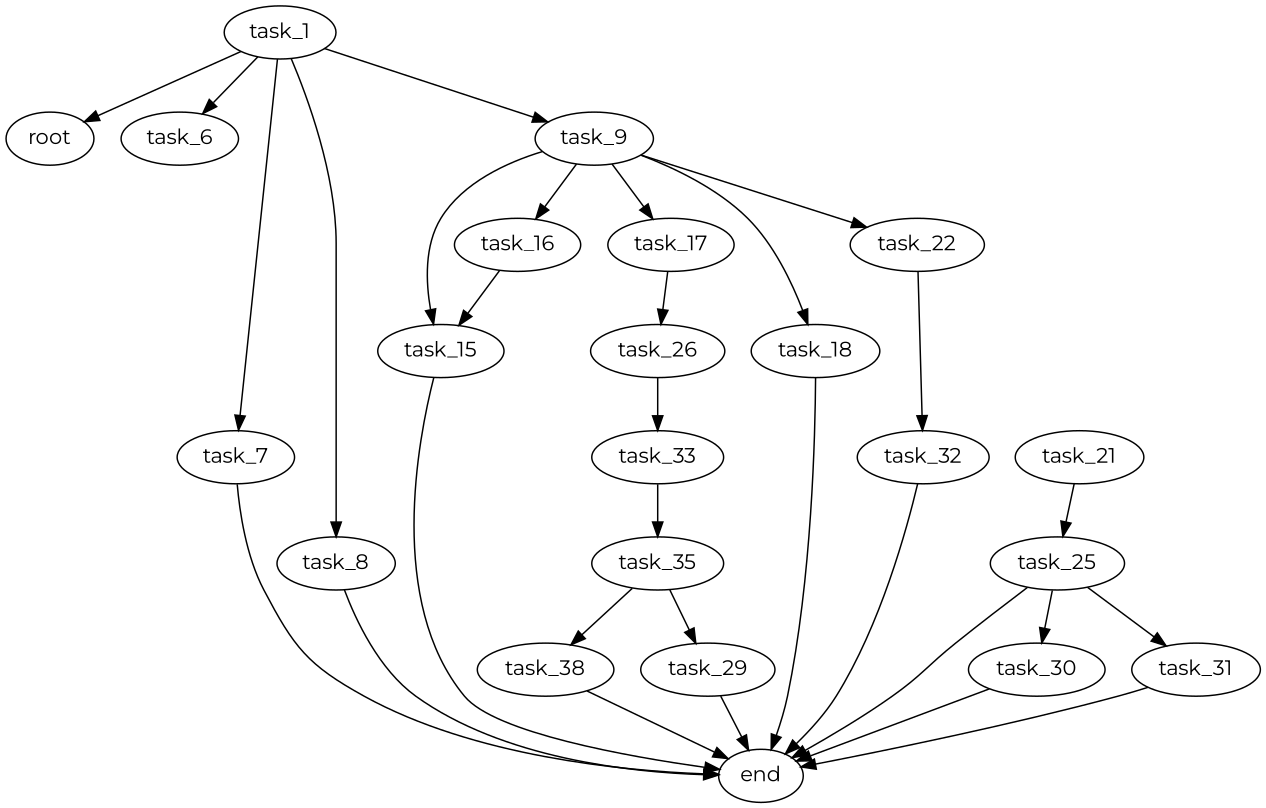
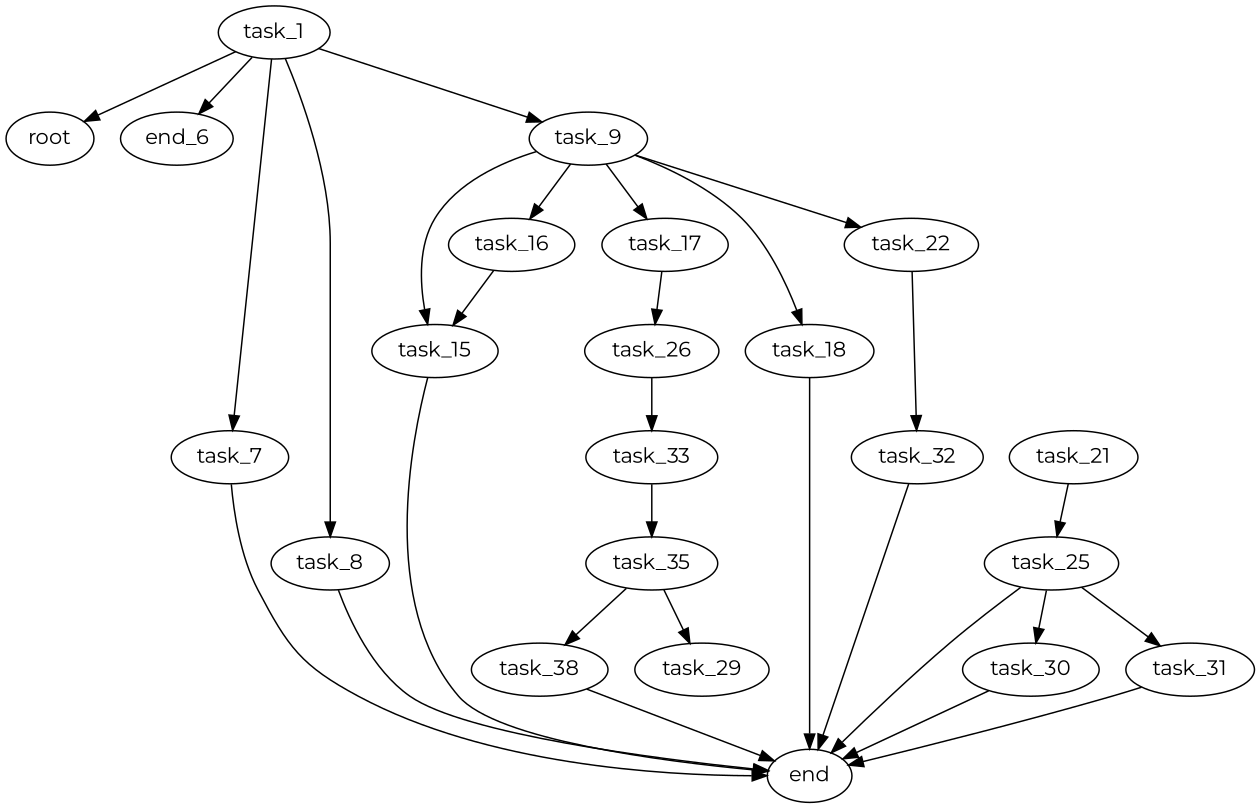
(180, 139) -> (177, 139)
(731, 716) -> none
